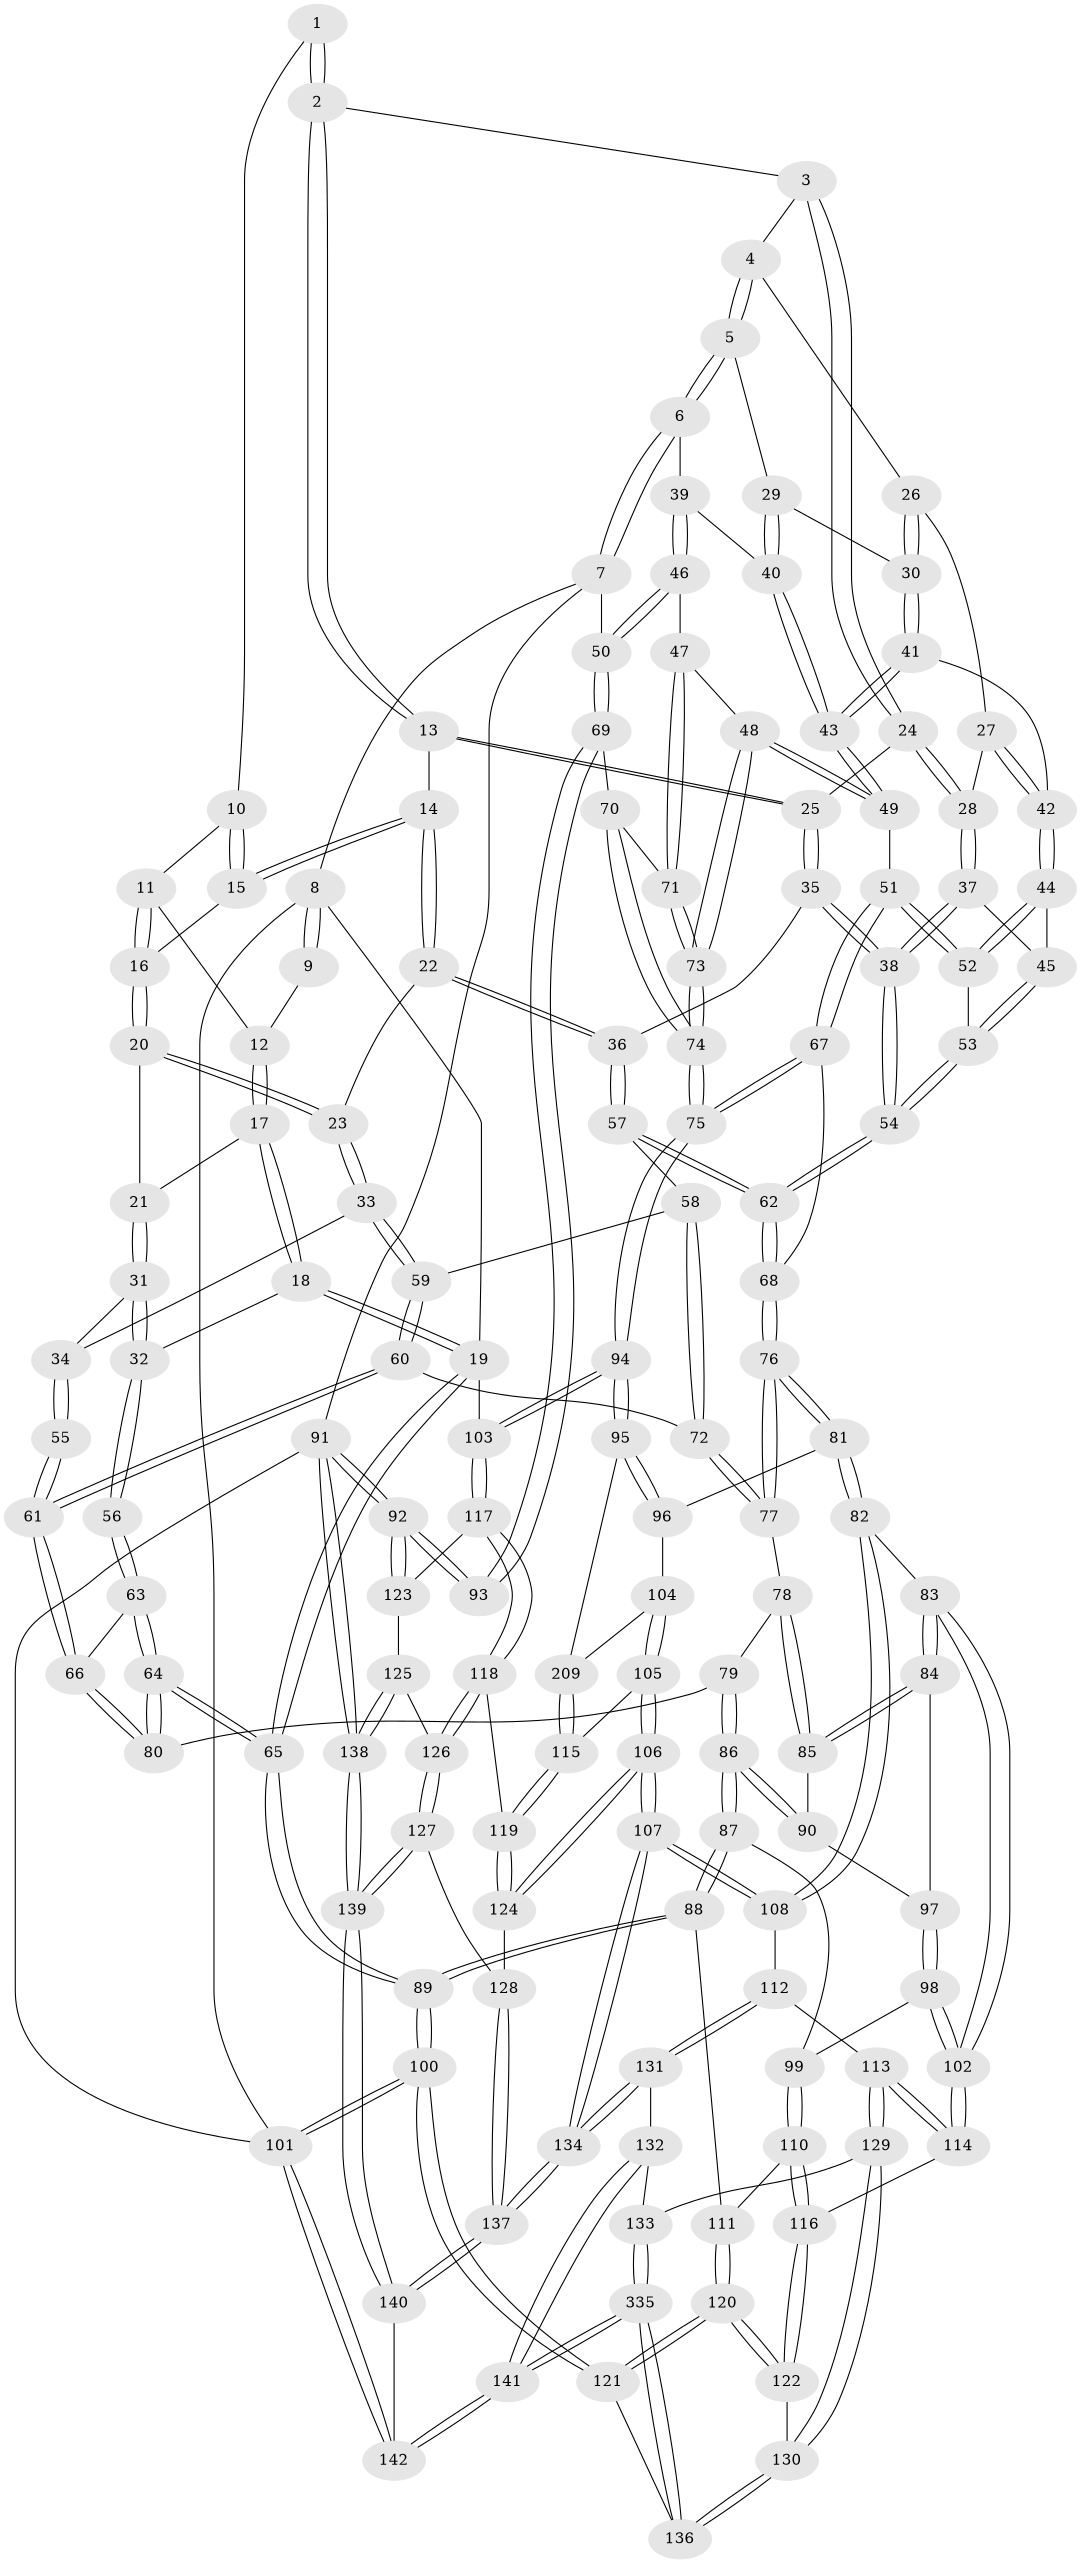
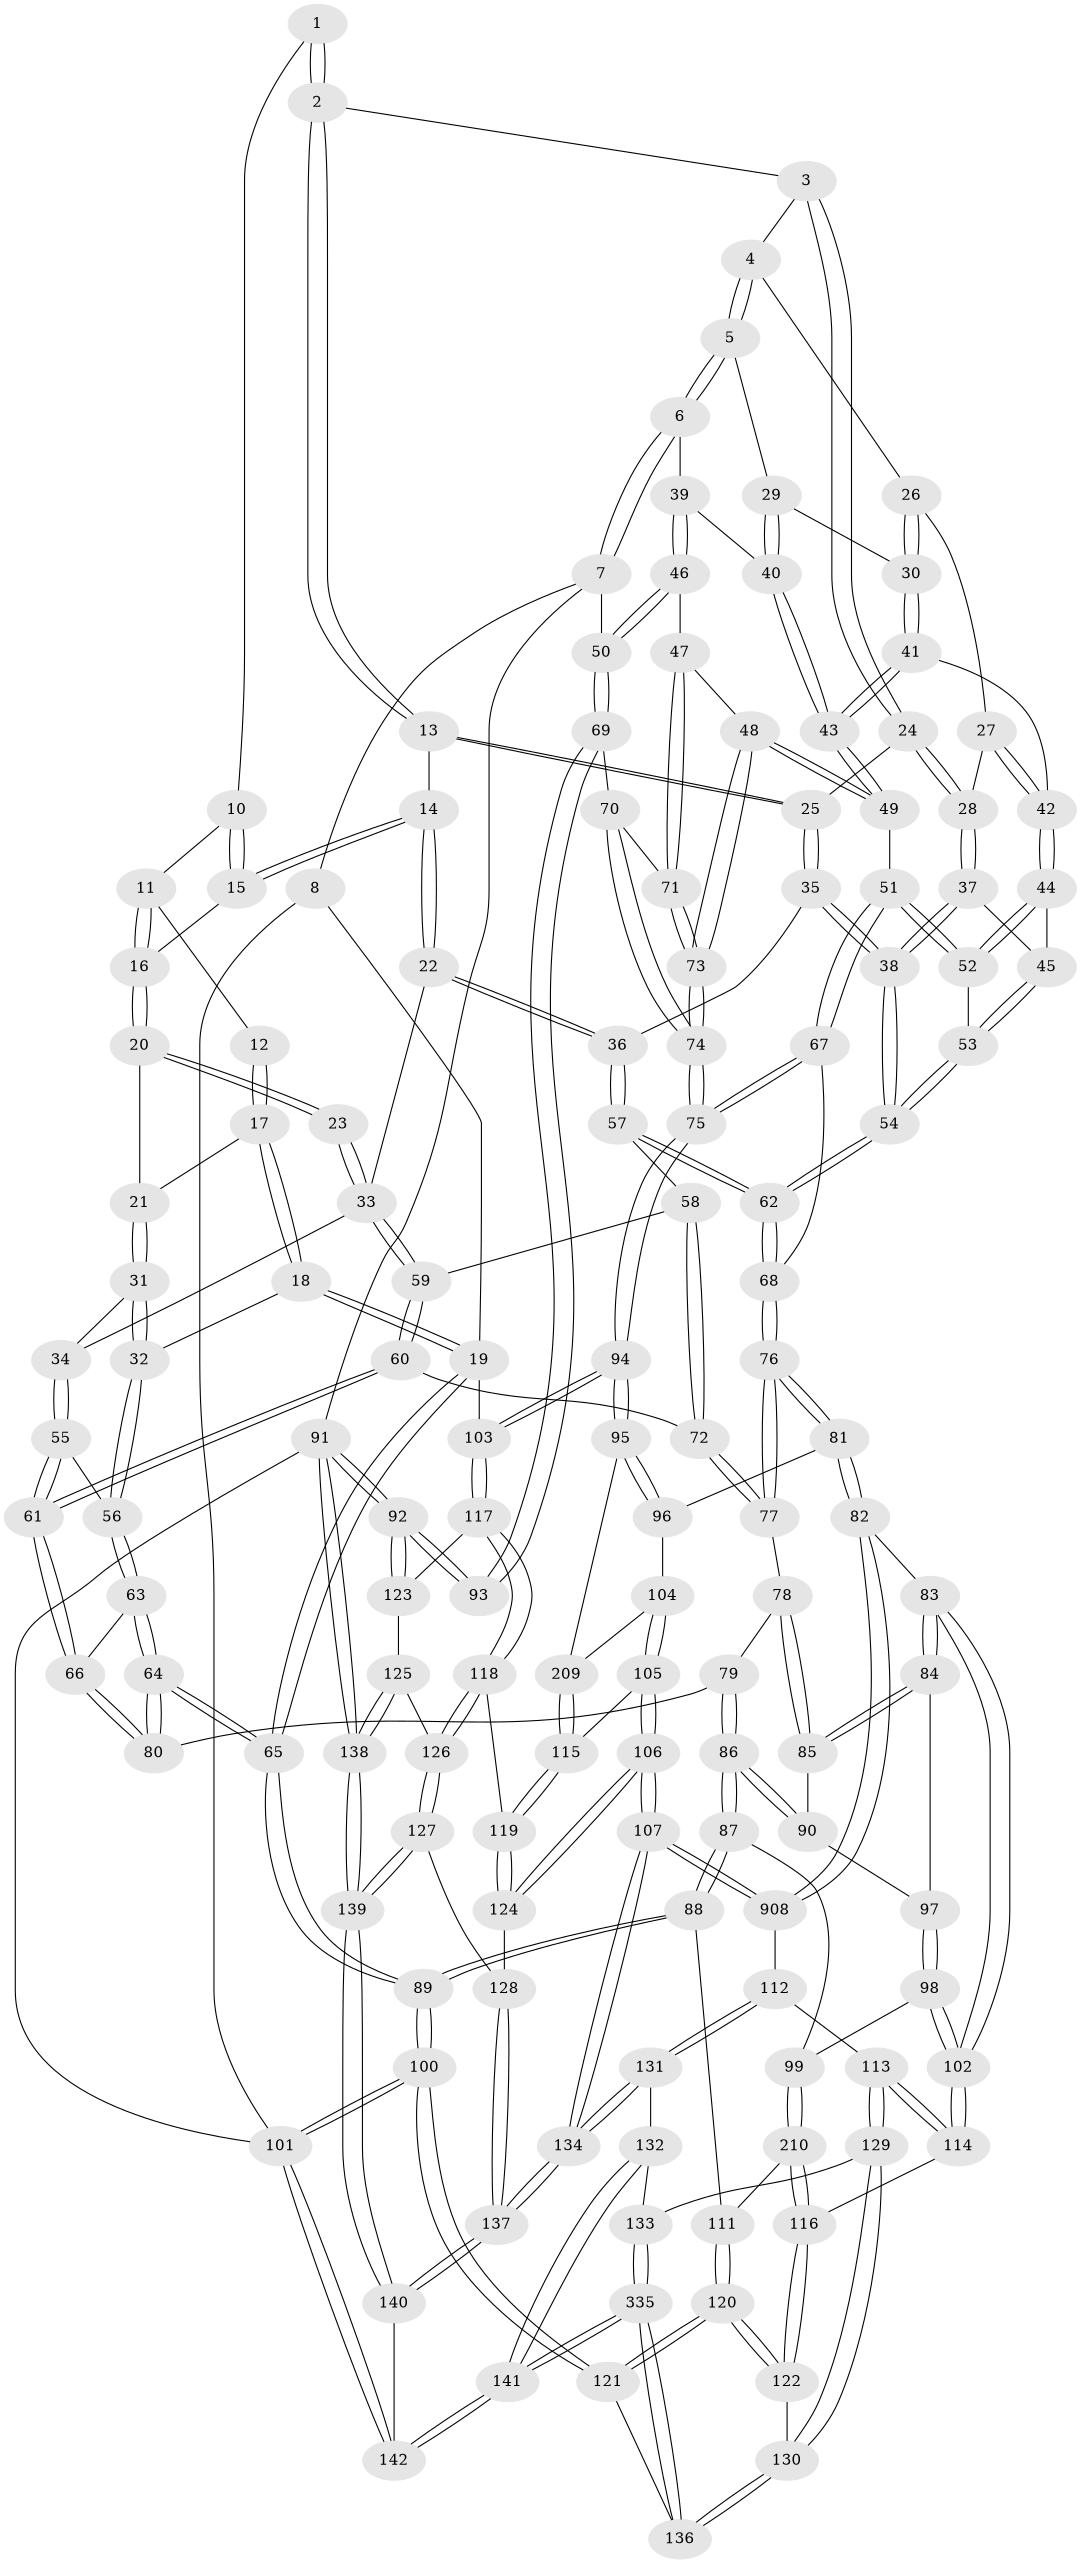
(309, 967) -> none
(374, 1042) -> (398, 1085)
none -> (87, 1478)
(775, 1910) -> (775, 1910)
(795, 2146) -> (795, 2146)
